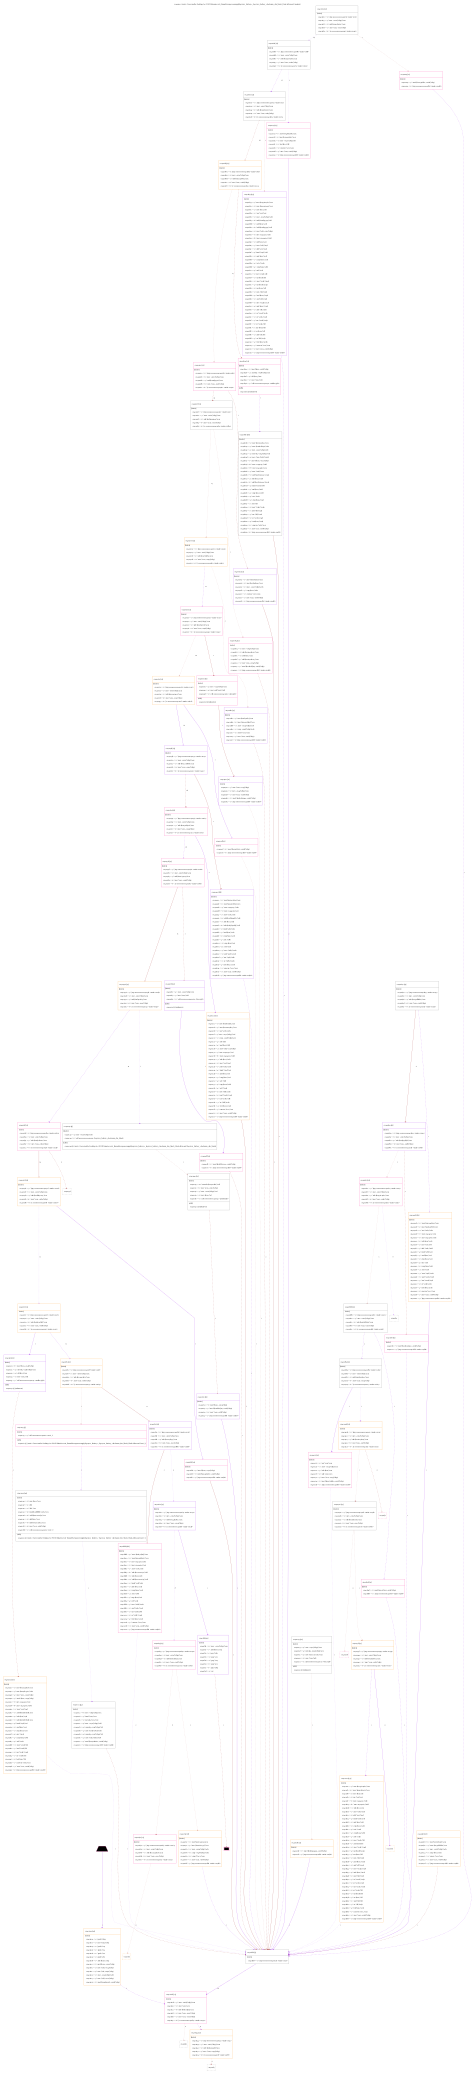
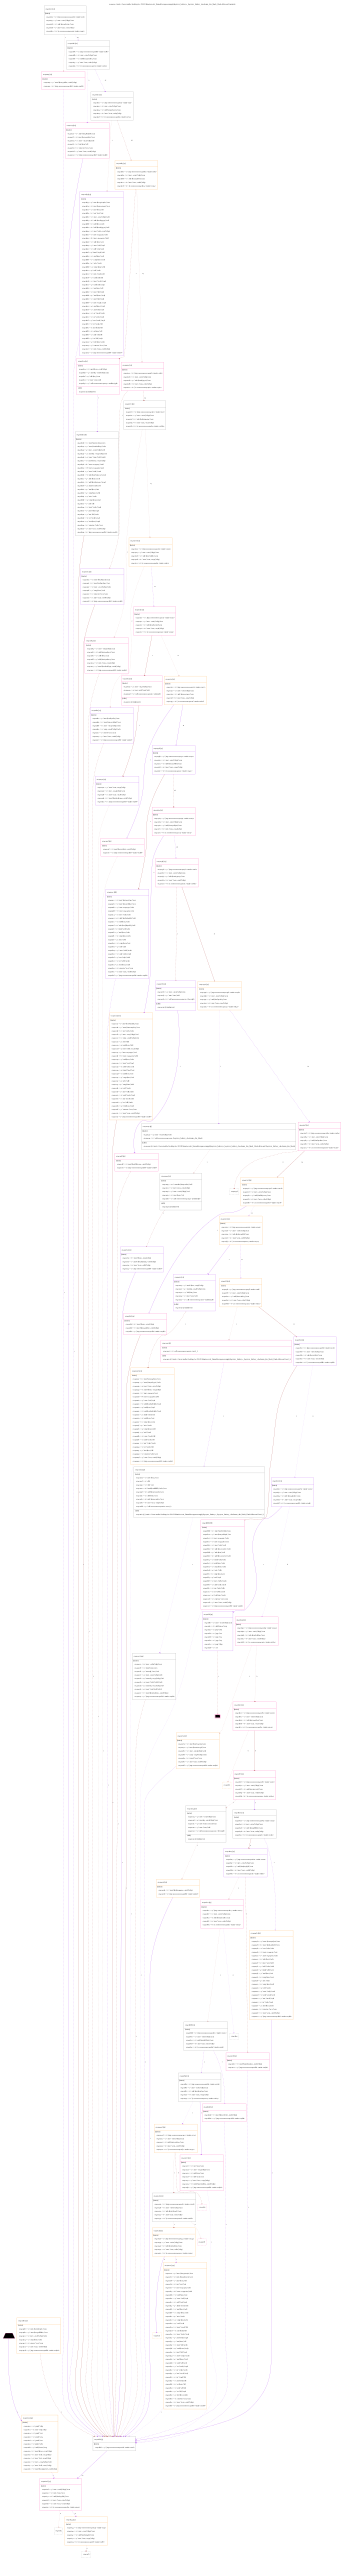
none -> (255, 1785)
